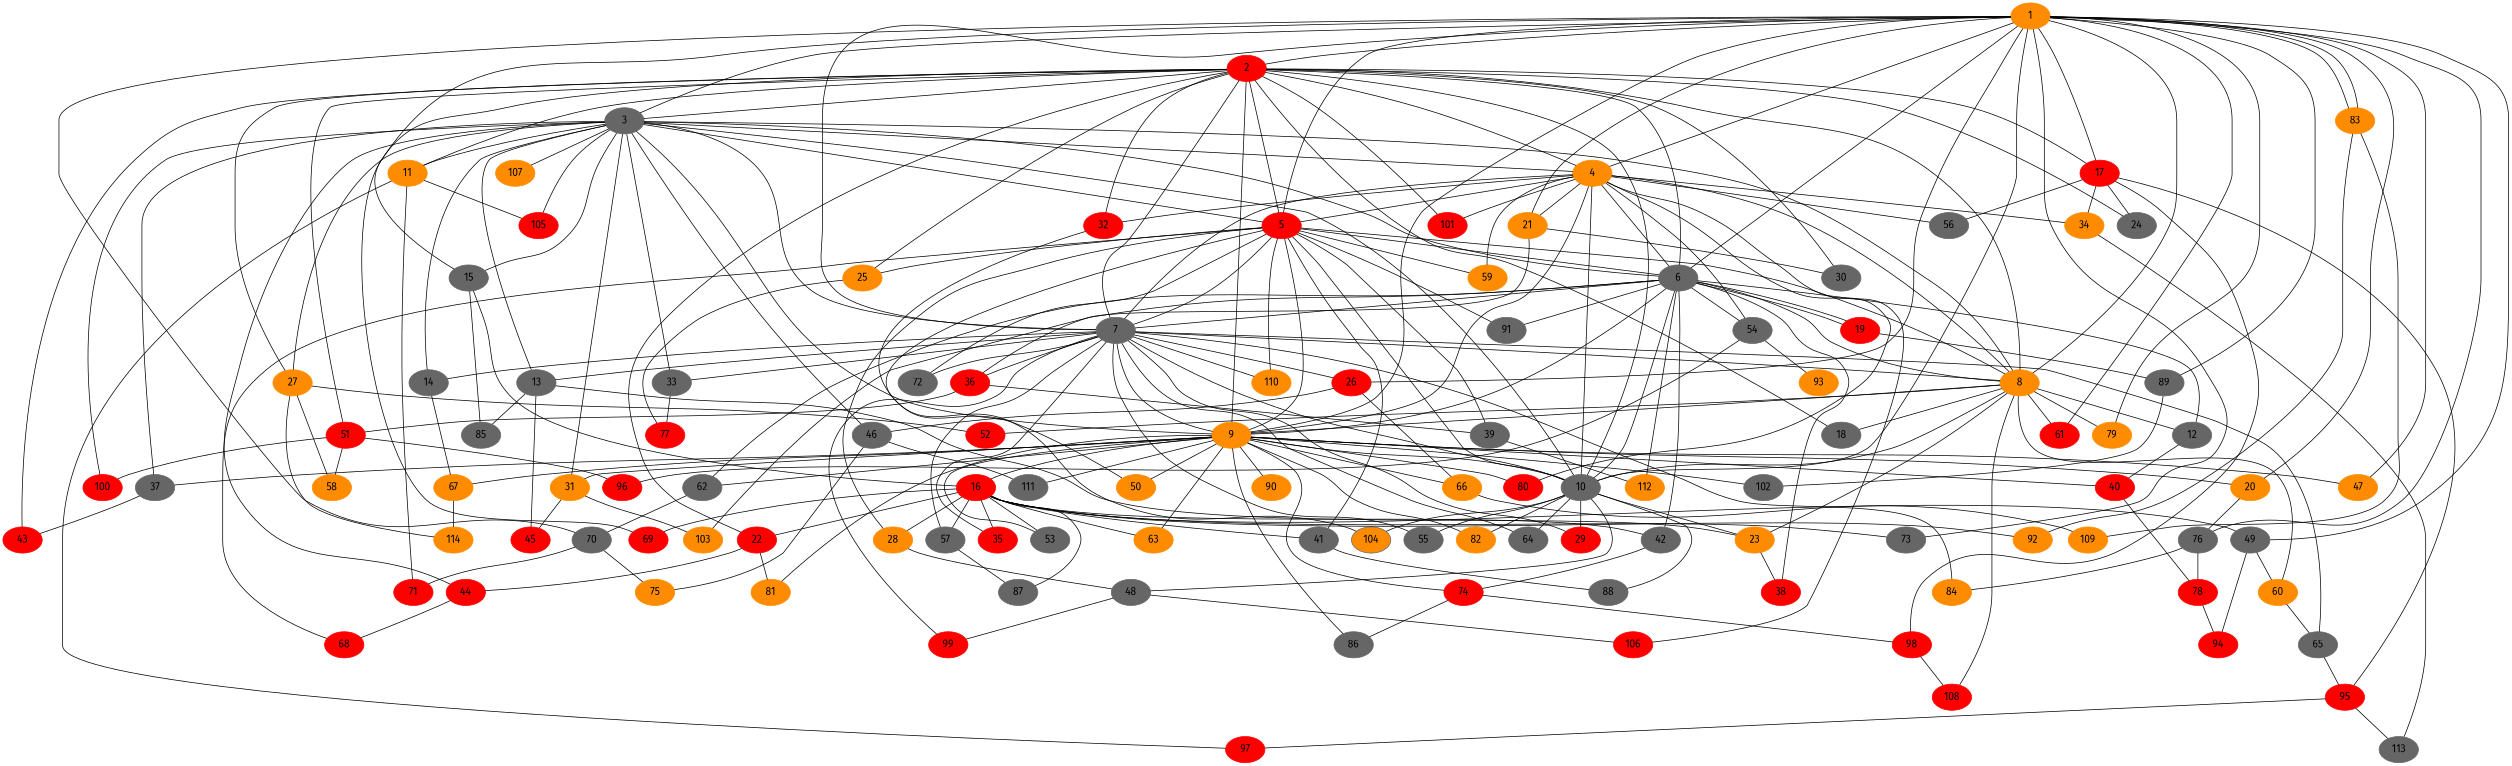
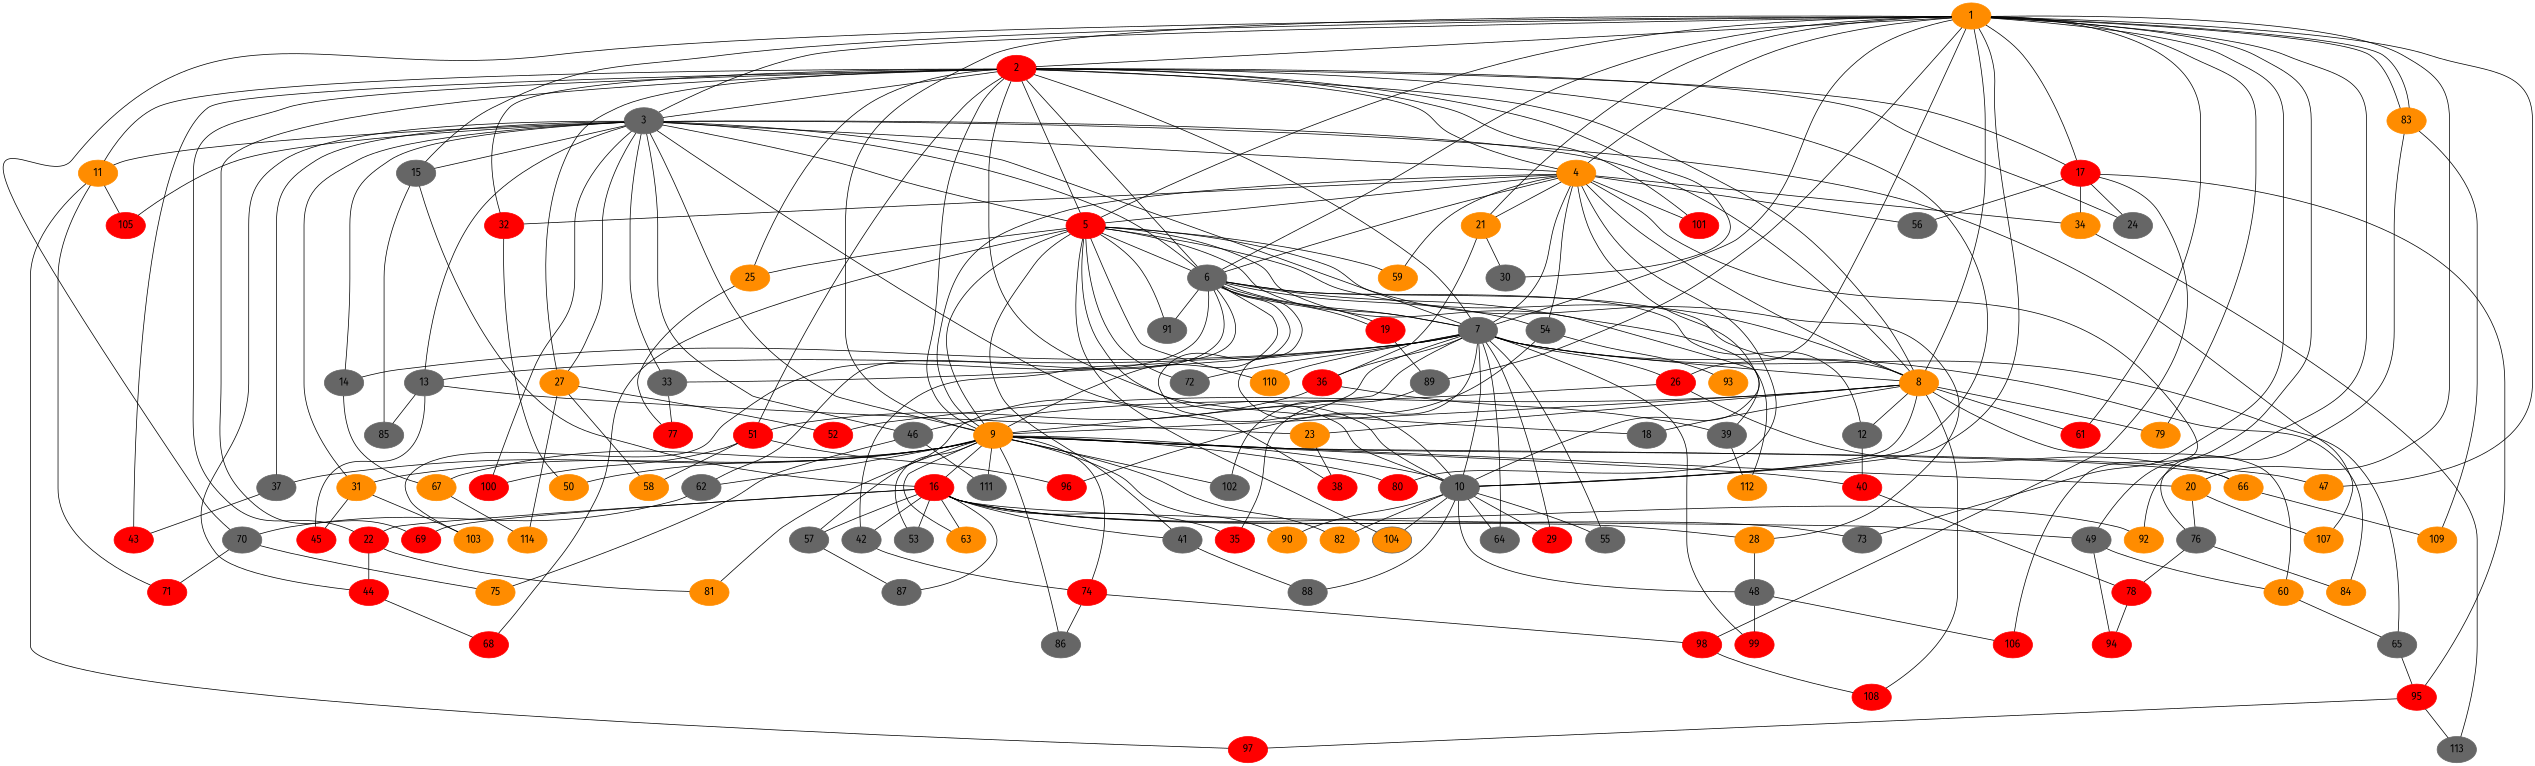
(1667, 515) -> (1372, 512)
none -> (2256, 516)
